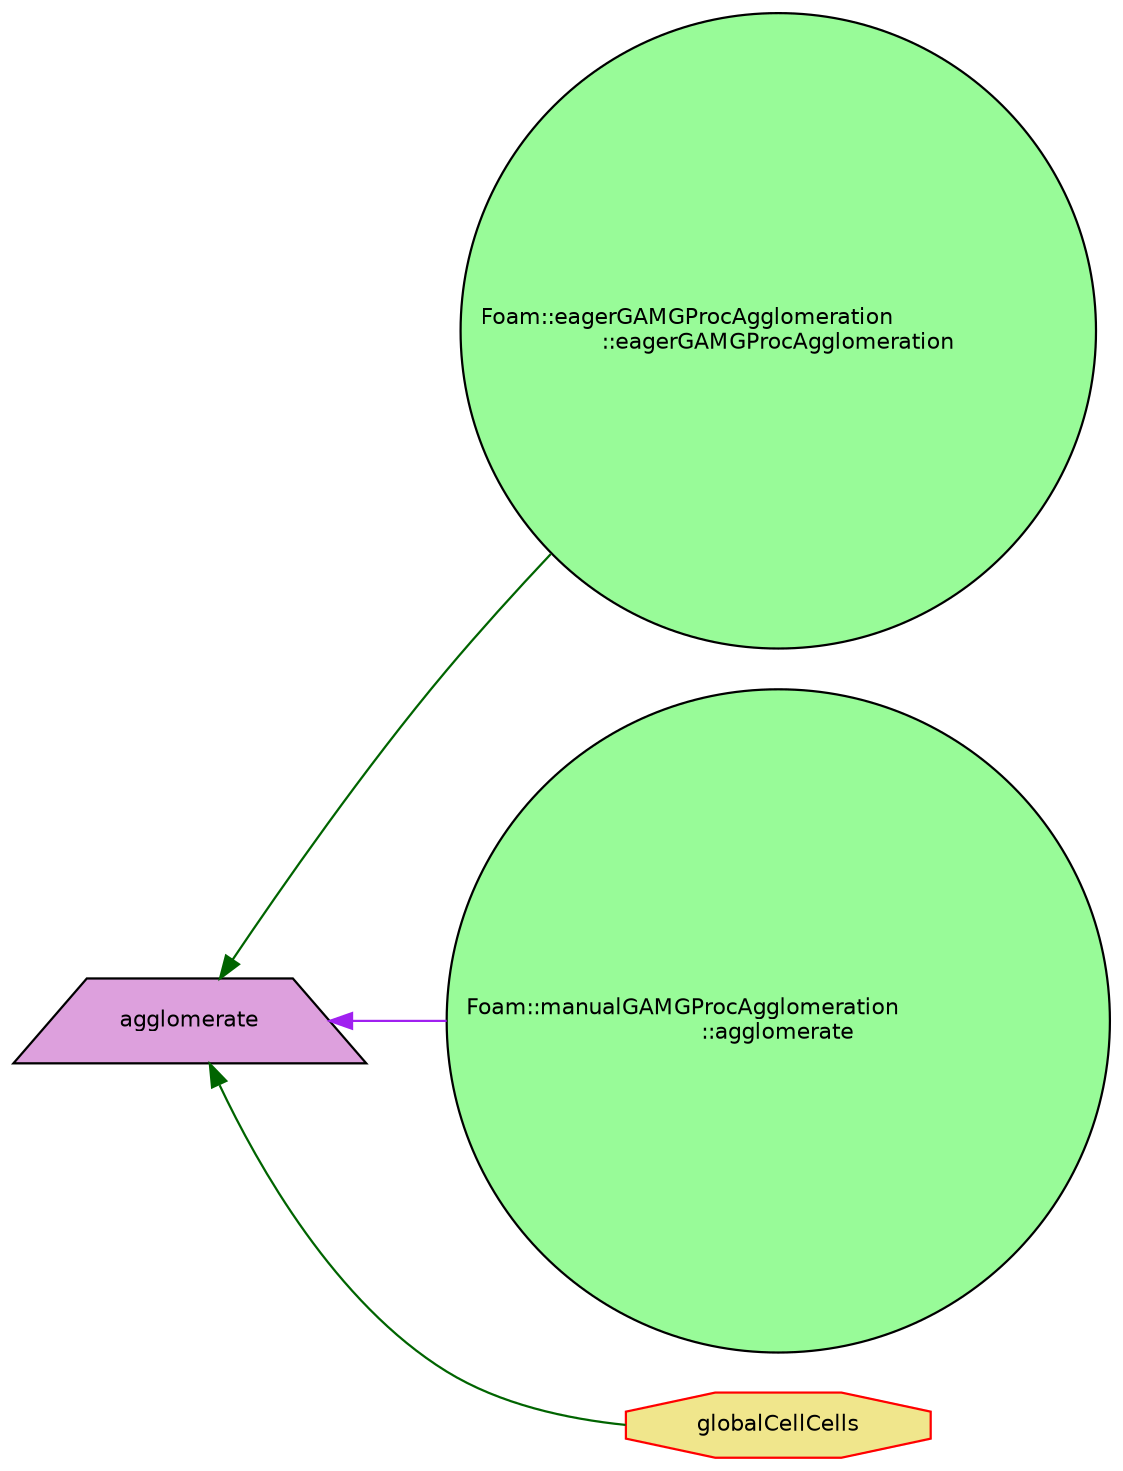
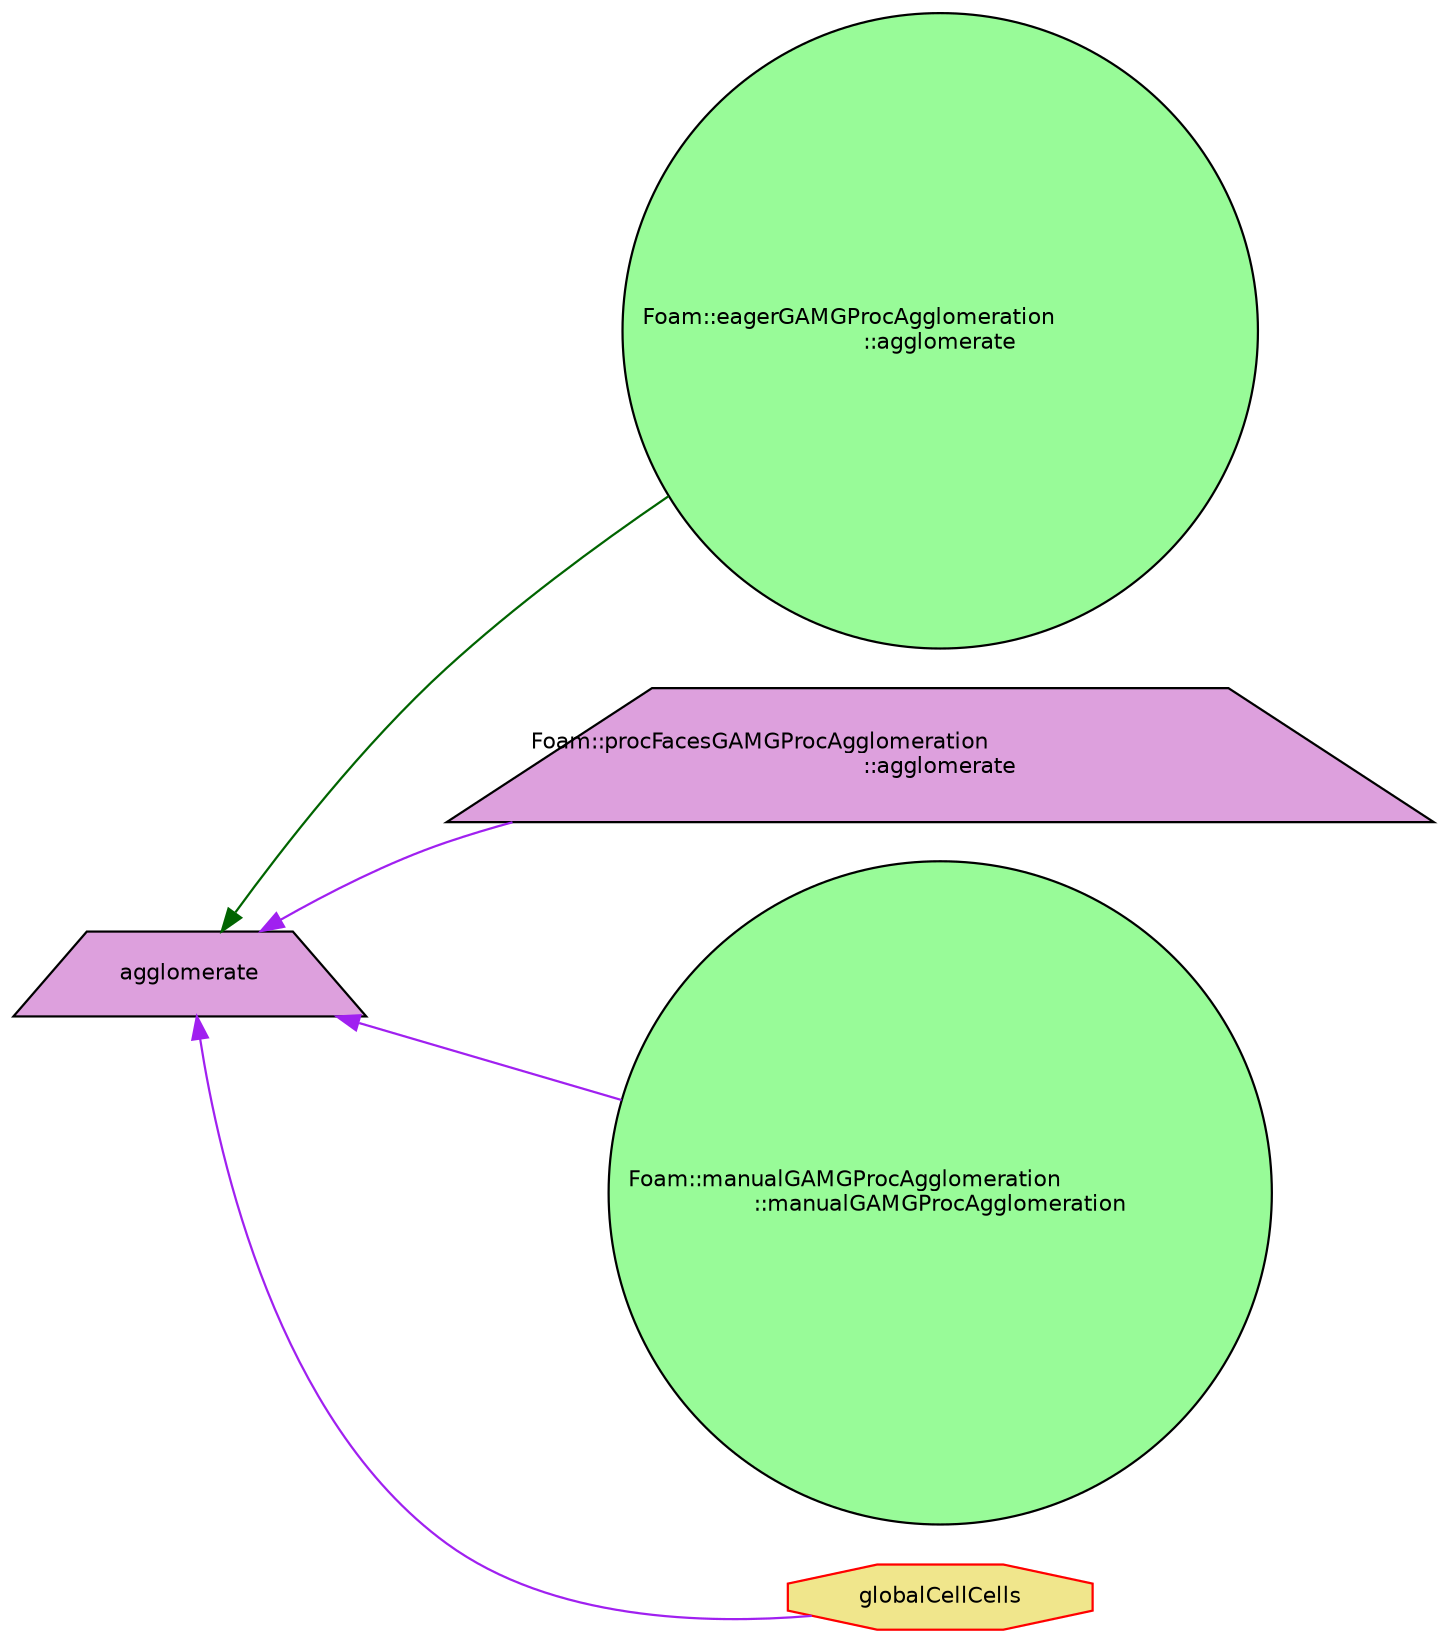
(778, 331) -> (940, 331)
none -> (940, 755)
(778, 1021) -> (940, 1193)
(376, 1315) -> (376, 1476)
